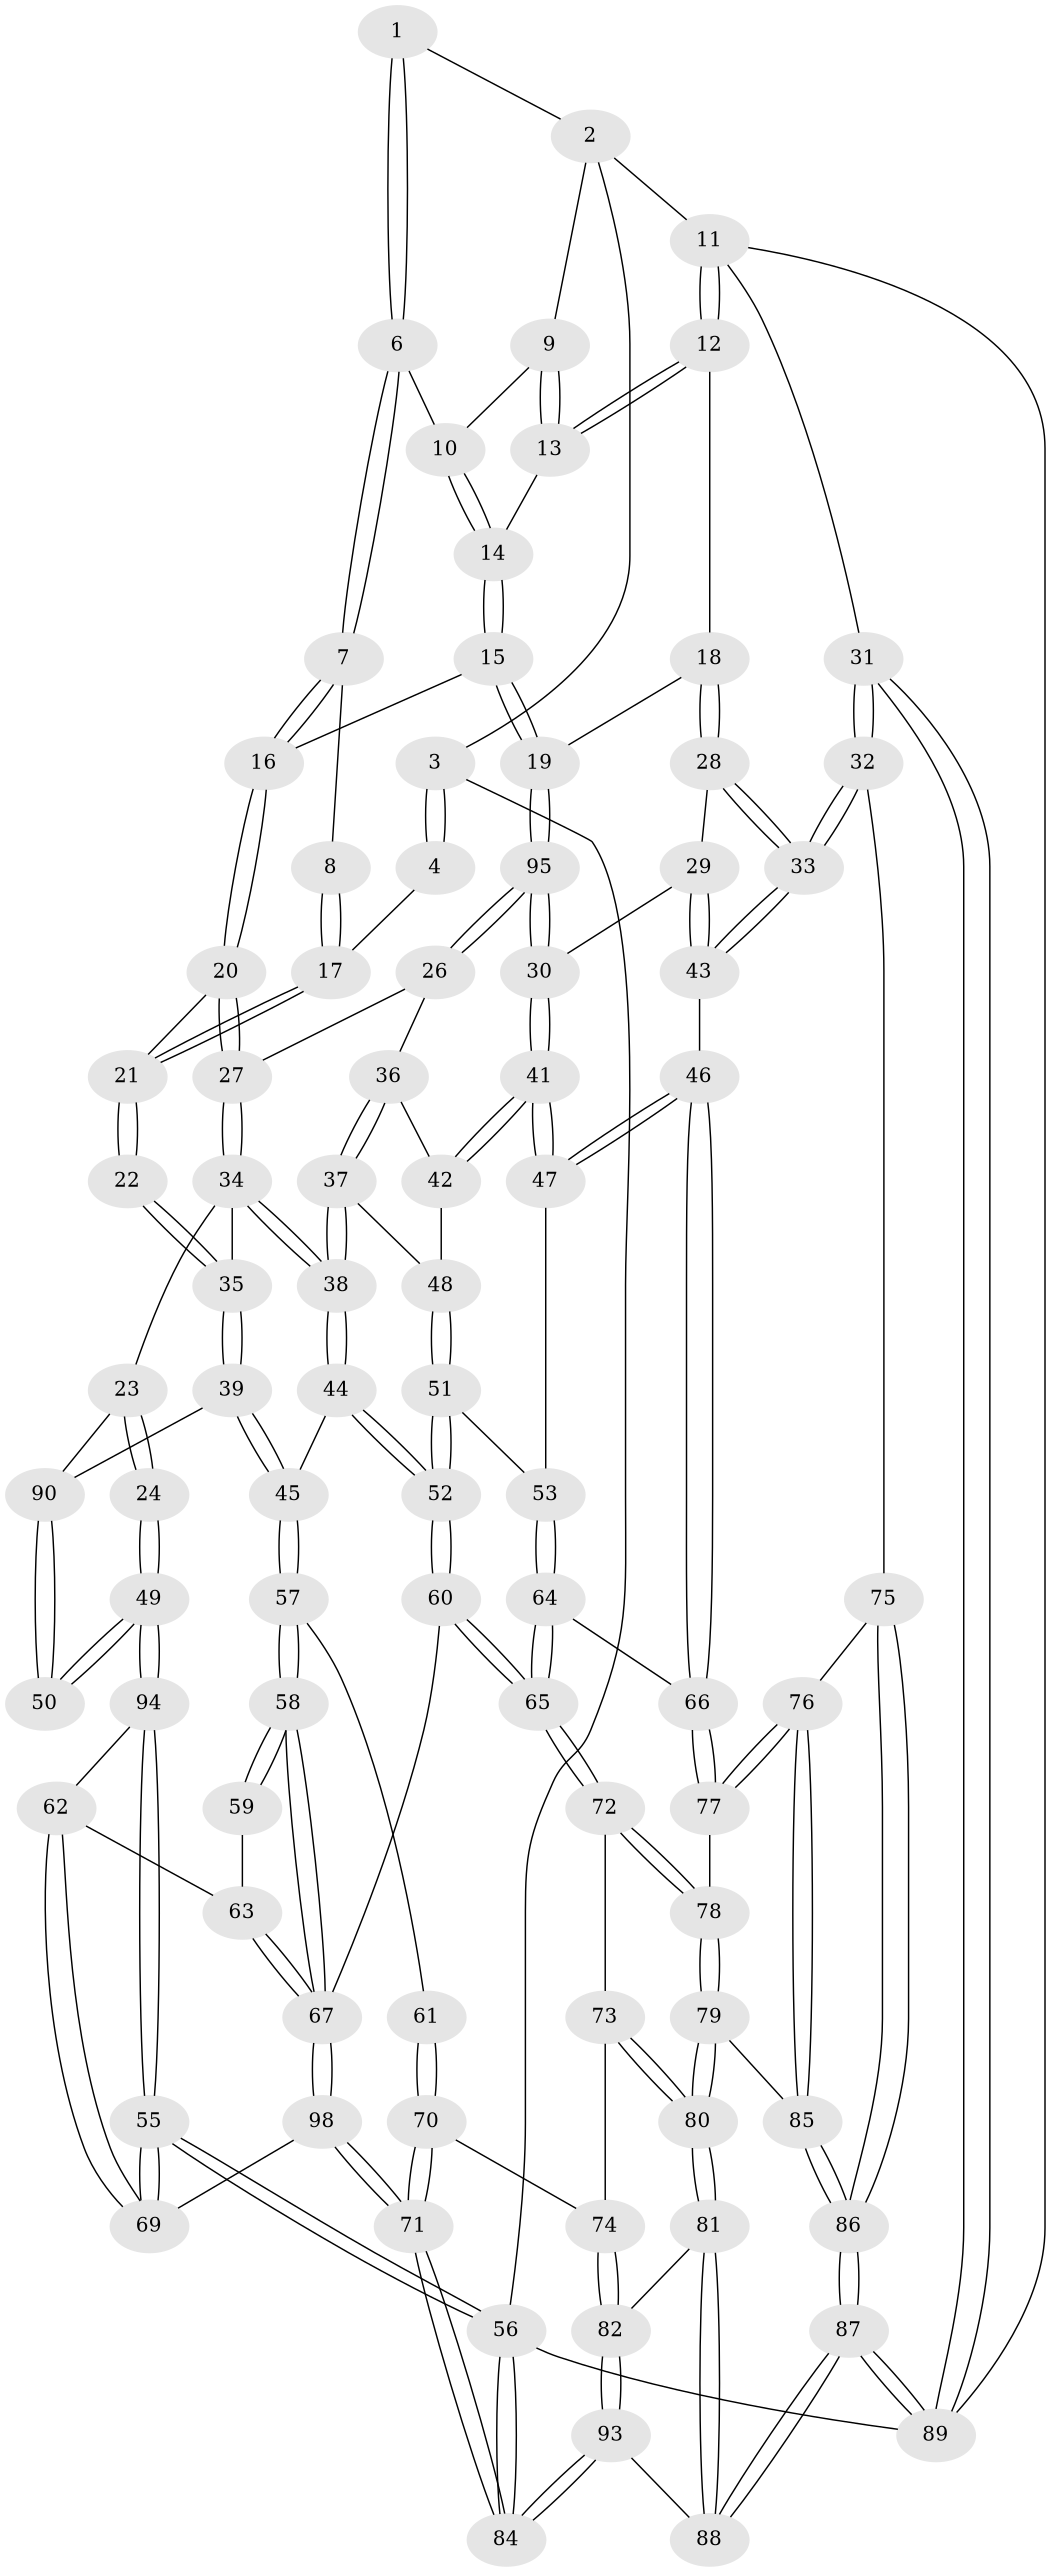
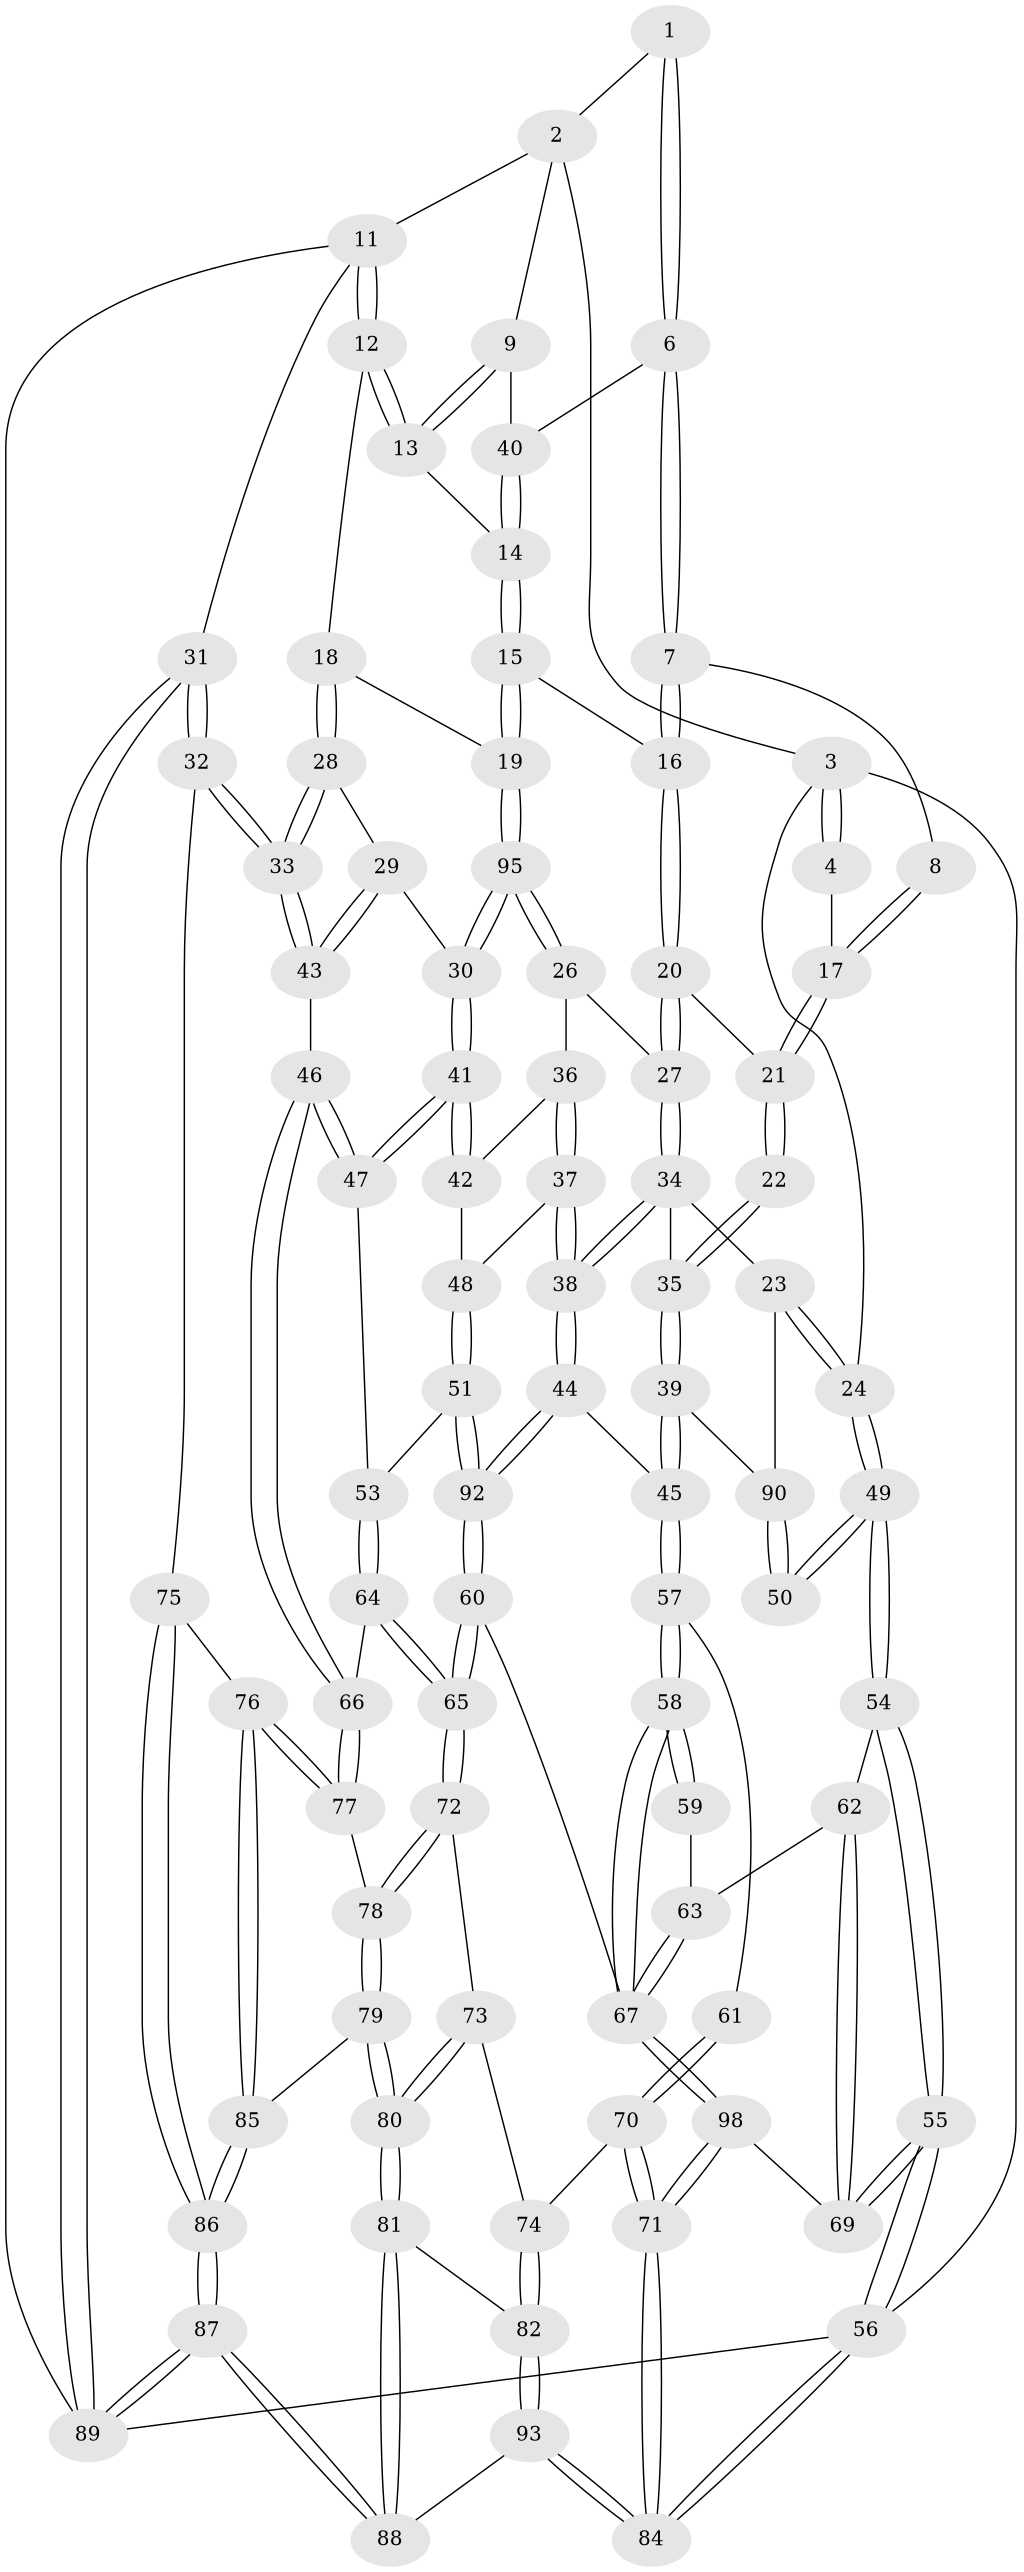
(446, 450) -> (511, 450)
none -> (831, 1060)
(441, 1495) -> (473, 1495)
(149, 1704) -> (880, 1704)
